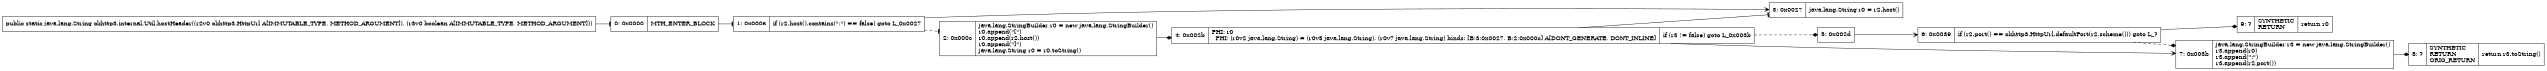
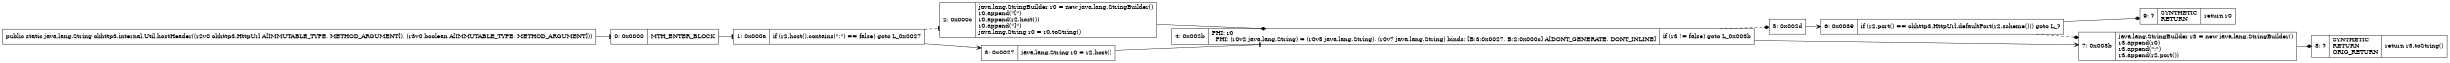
(1673, 21) -> (1187, 47)
